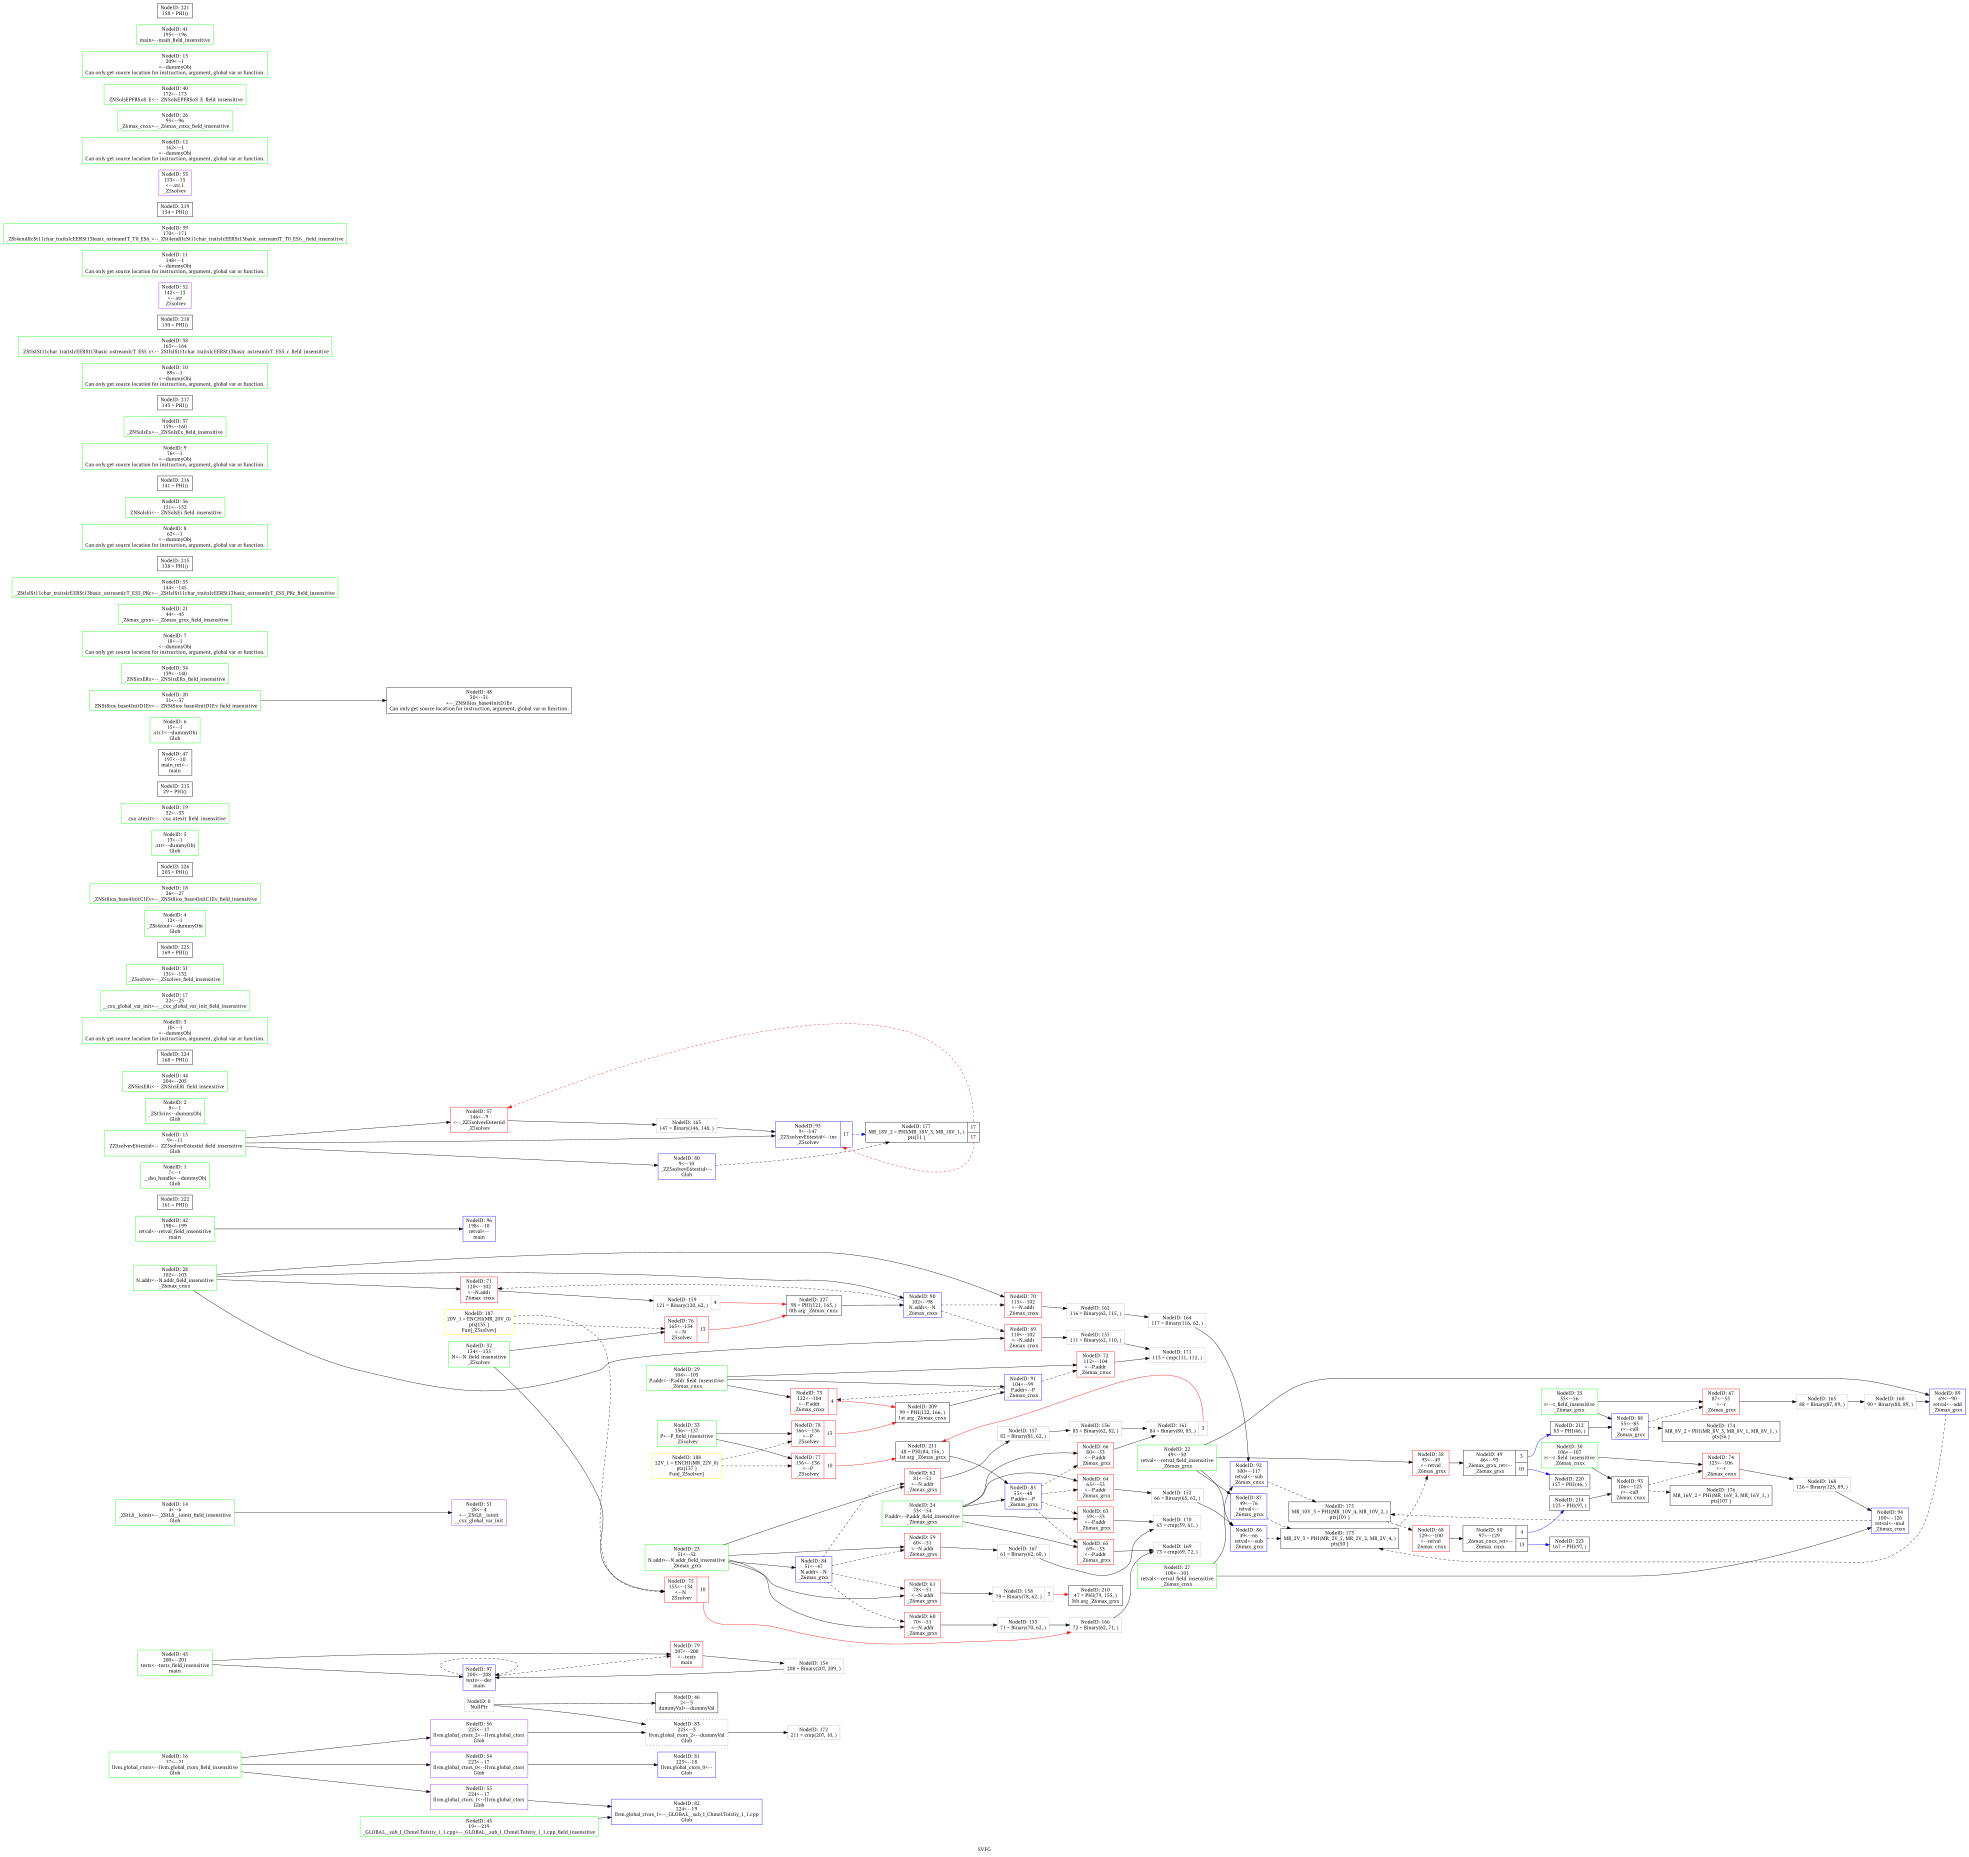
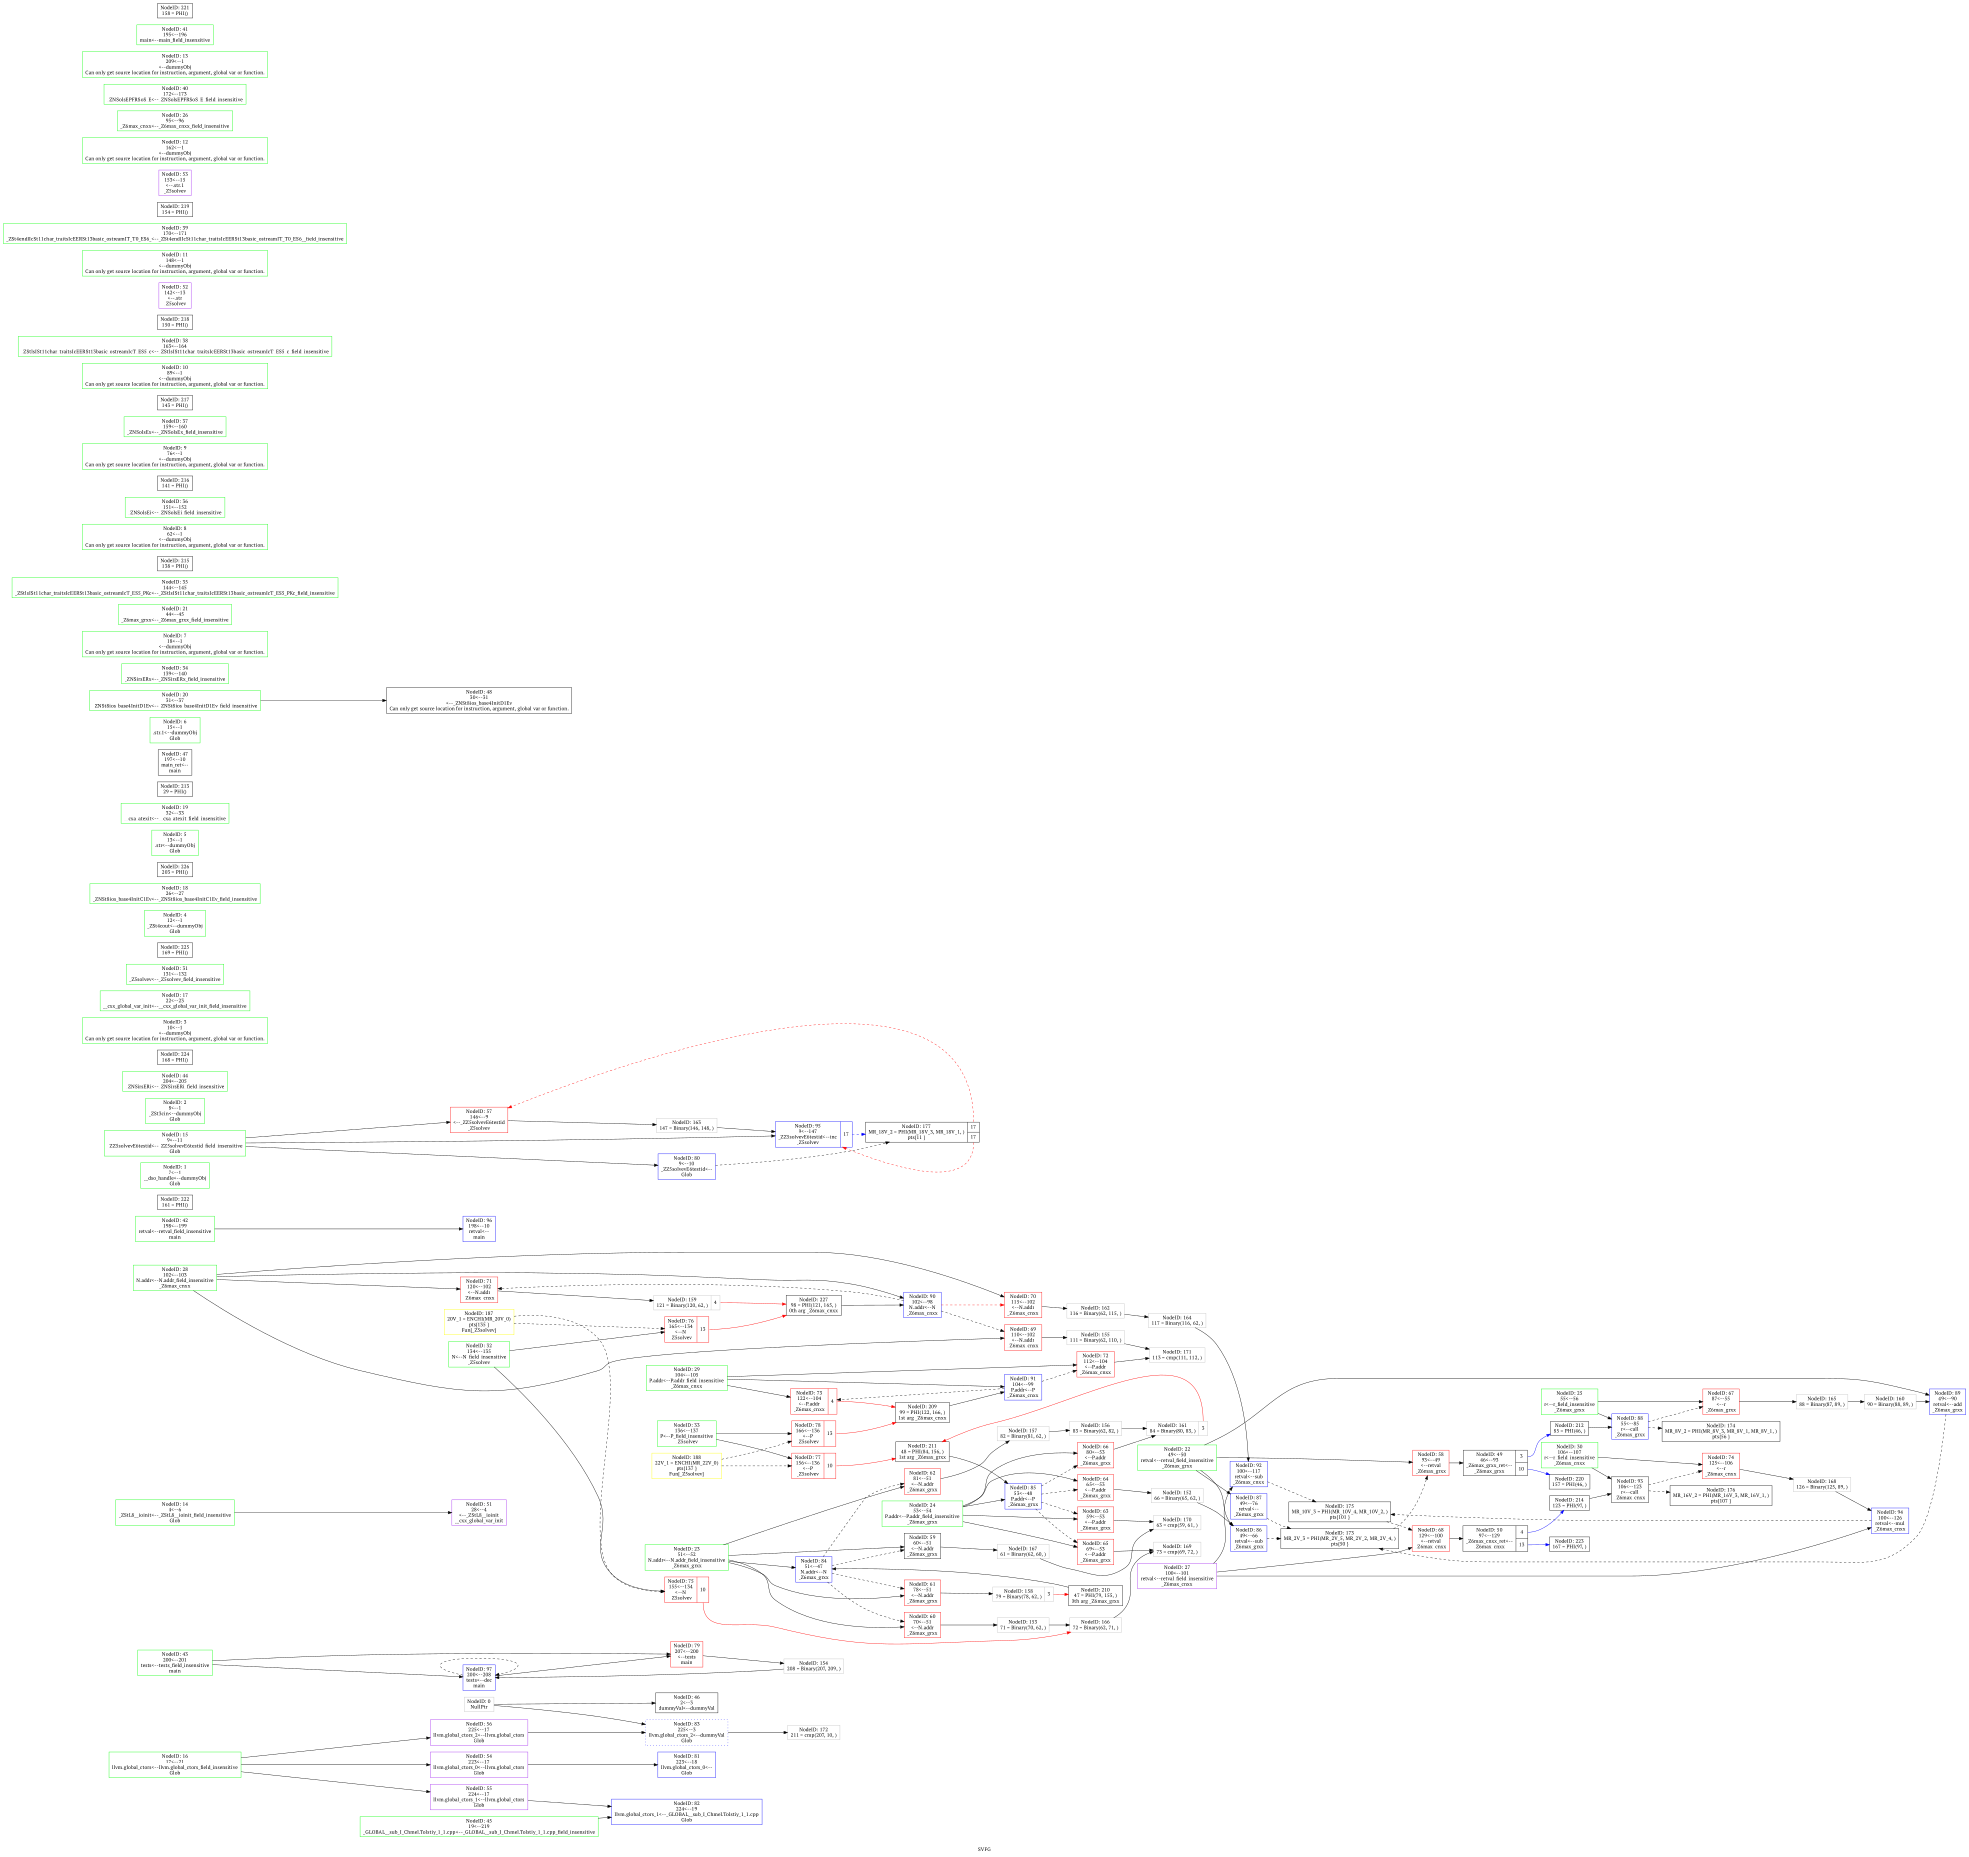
(971, 1305) -> (971, 1305)
(922, 1546) -> (922, 1546)
none -> (1313, 1562)
none -> (953, 1572)
(1177, 1576) -> (1177, 1576)
(581, 1666) -> (581, 1666)
